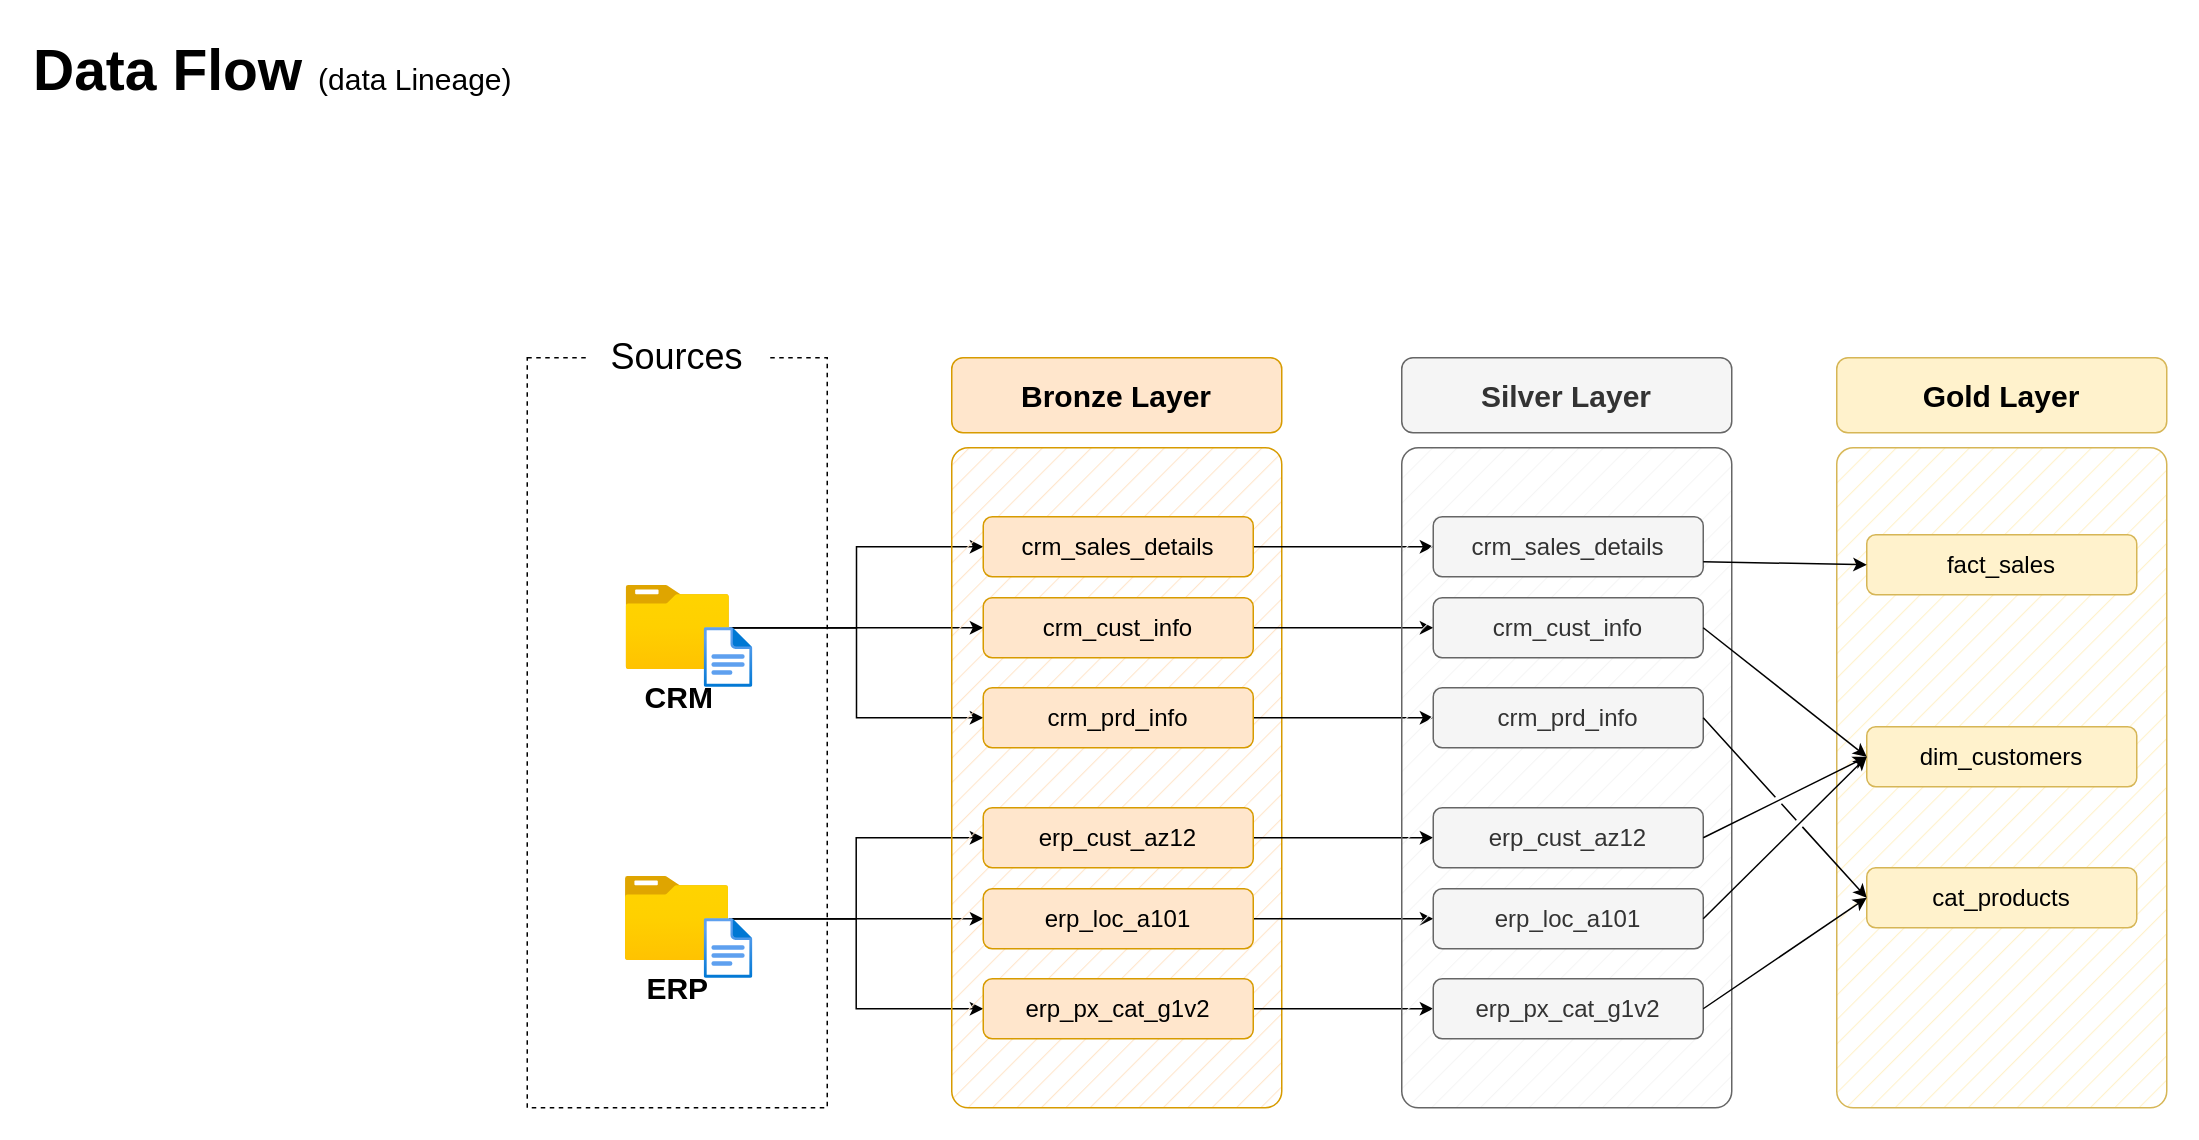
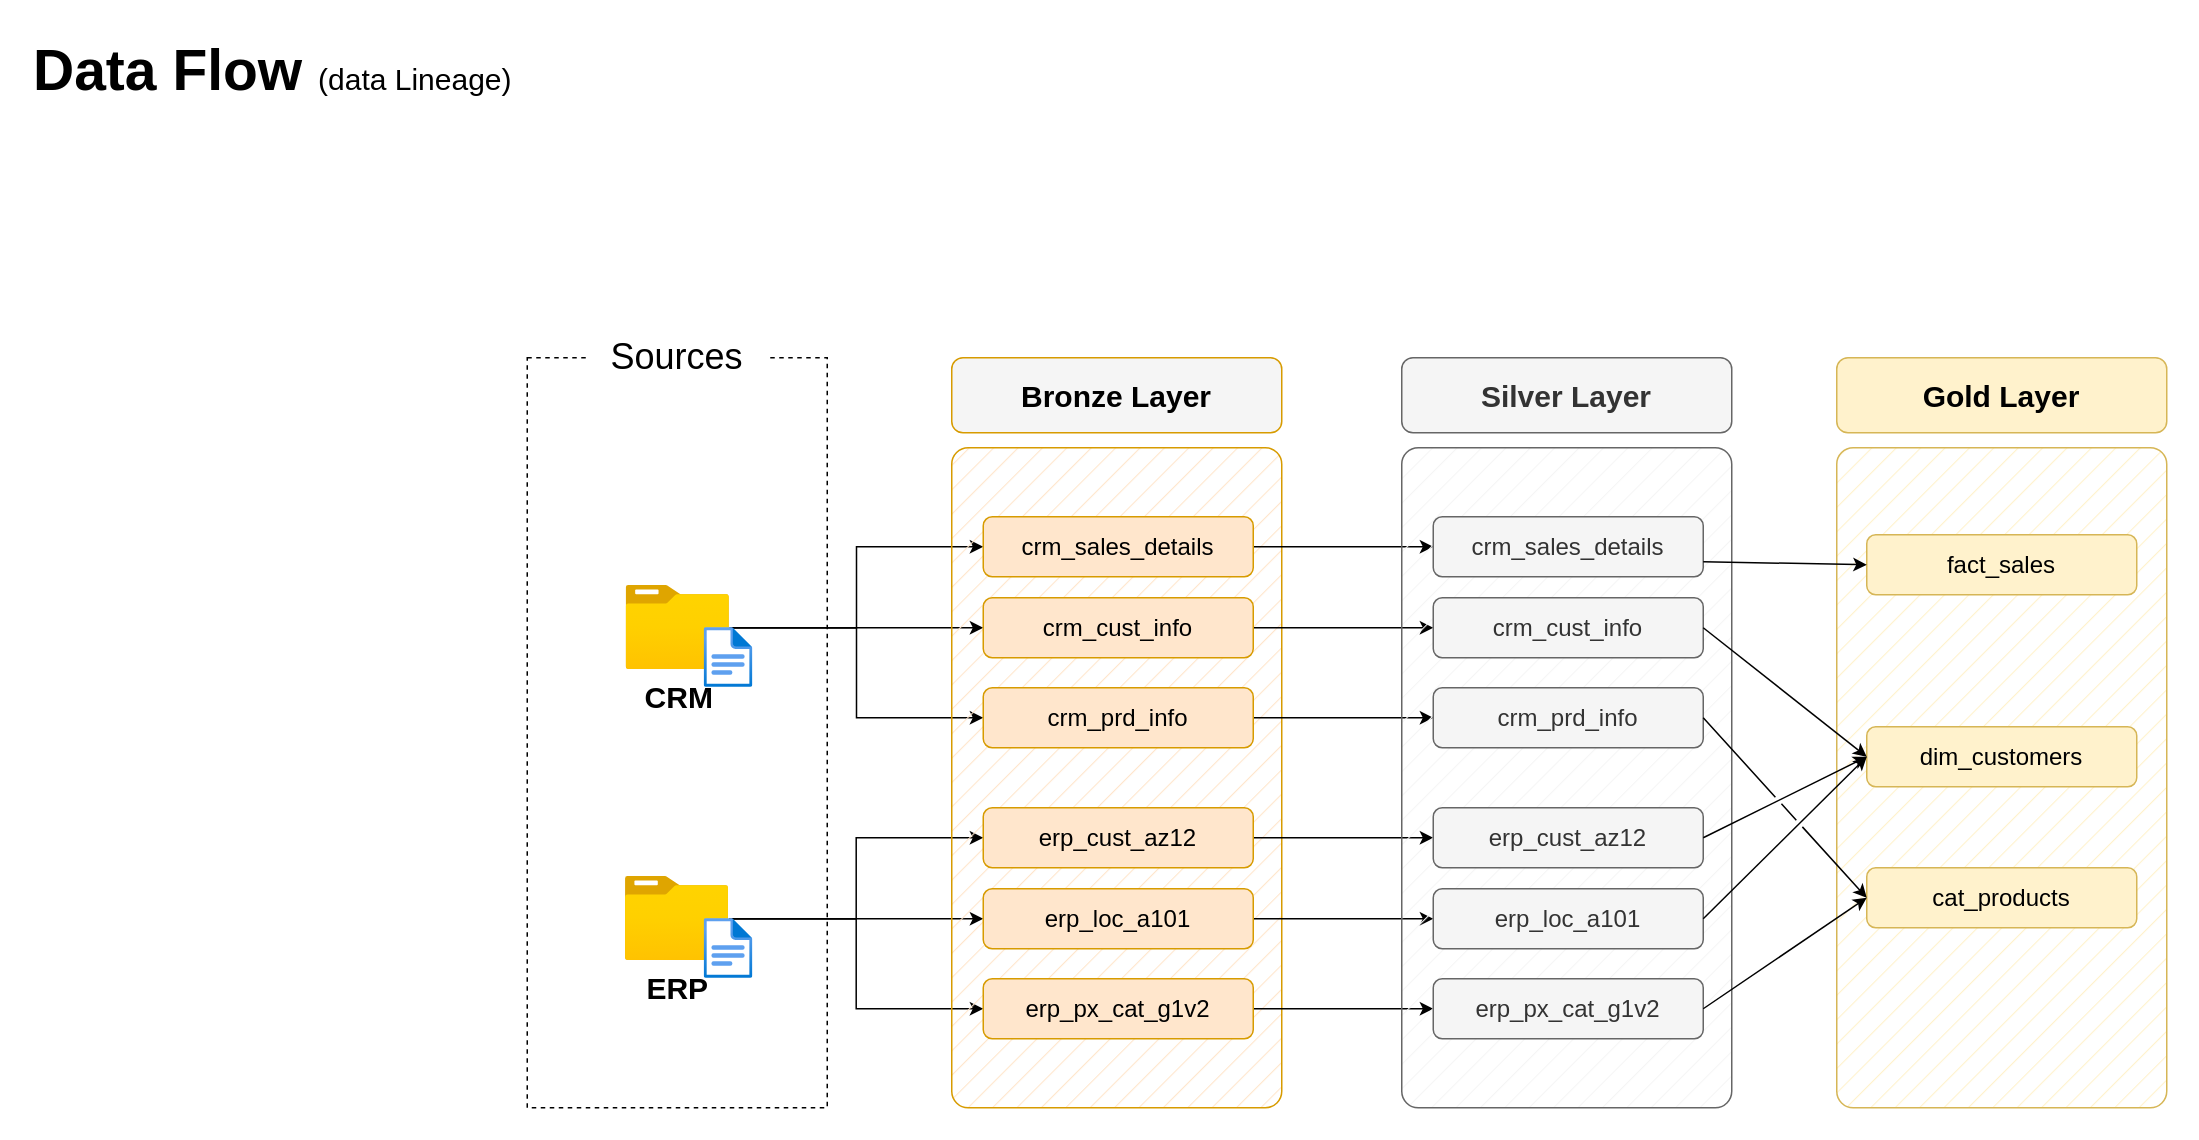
(1117, 395) -> (1117, 395)
